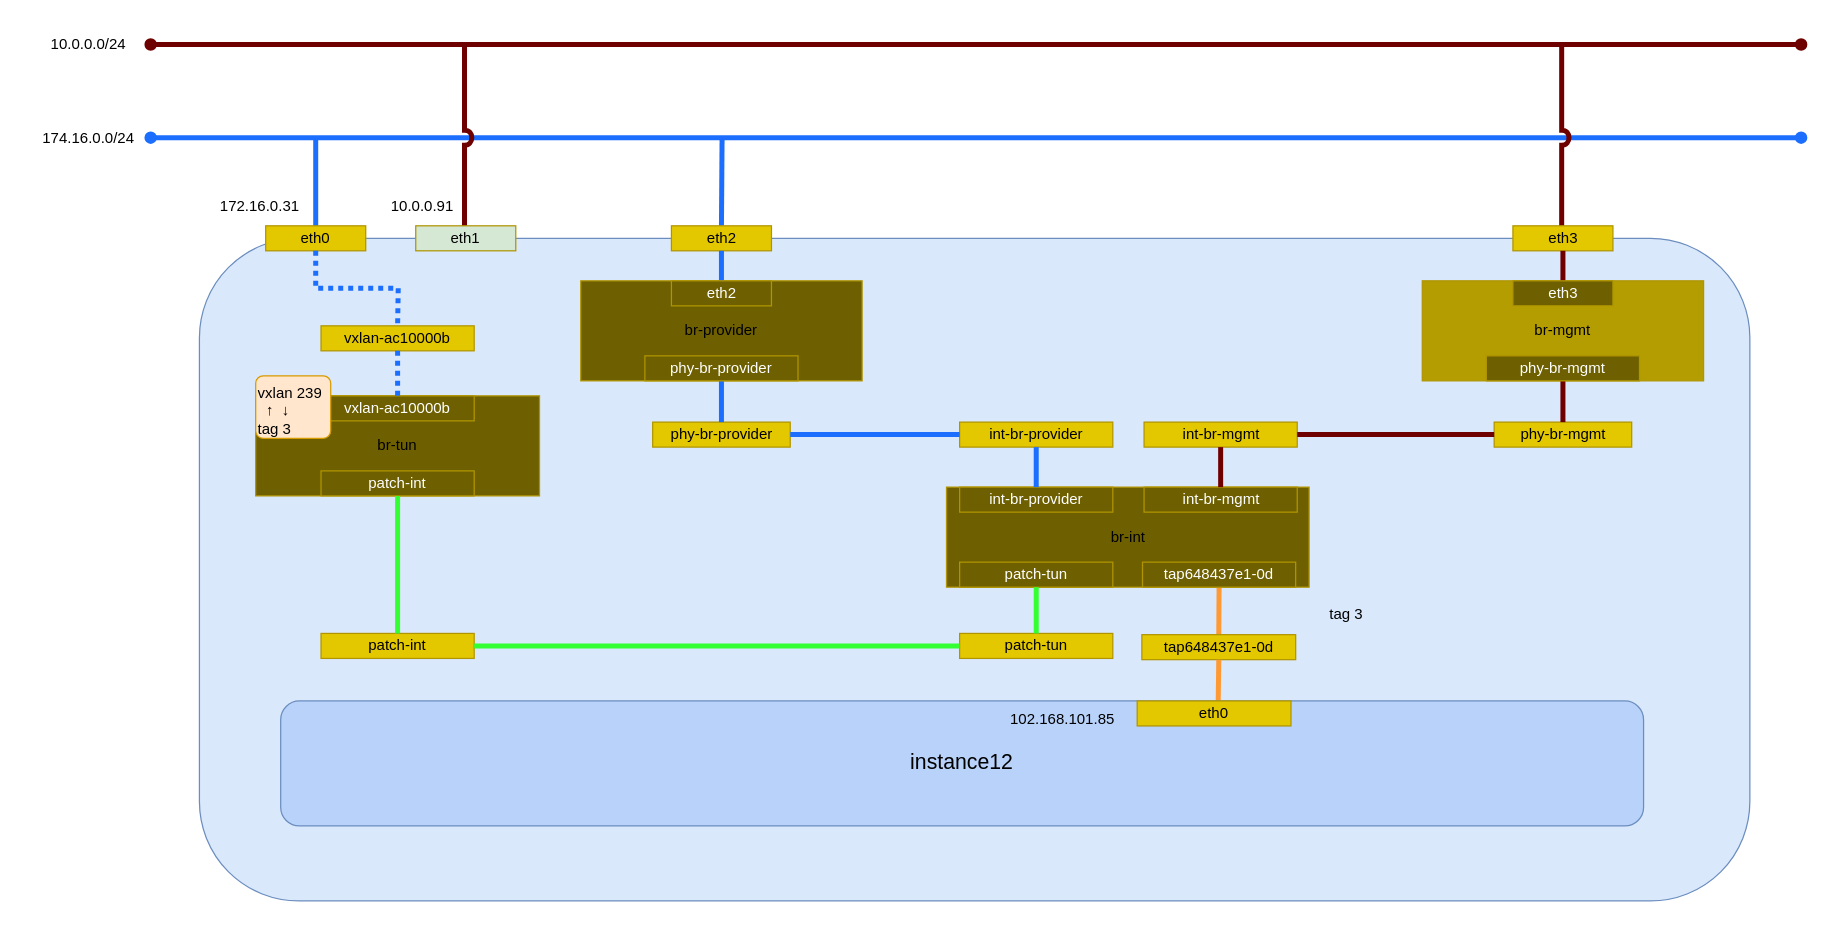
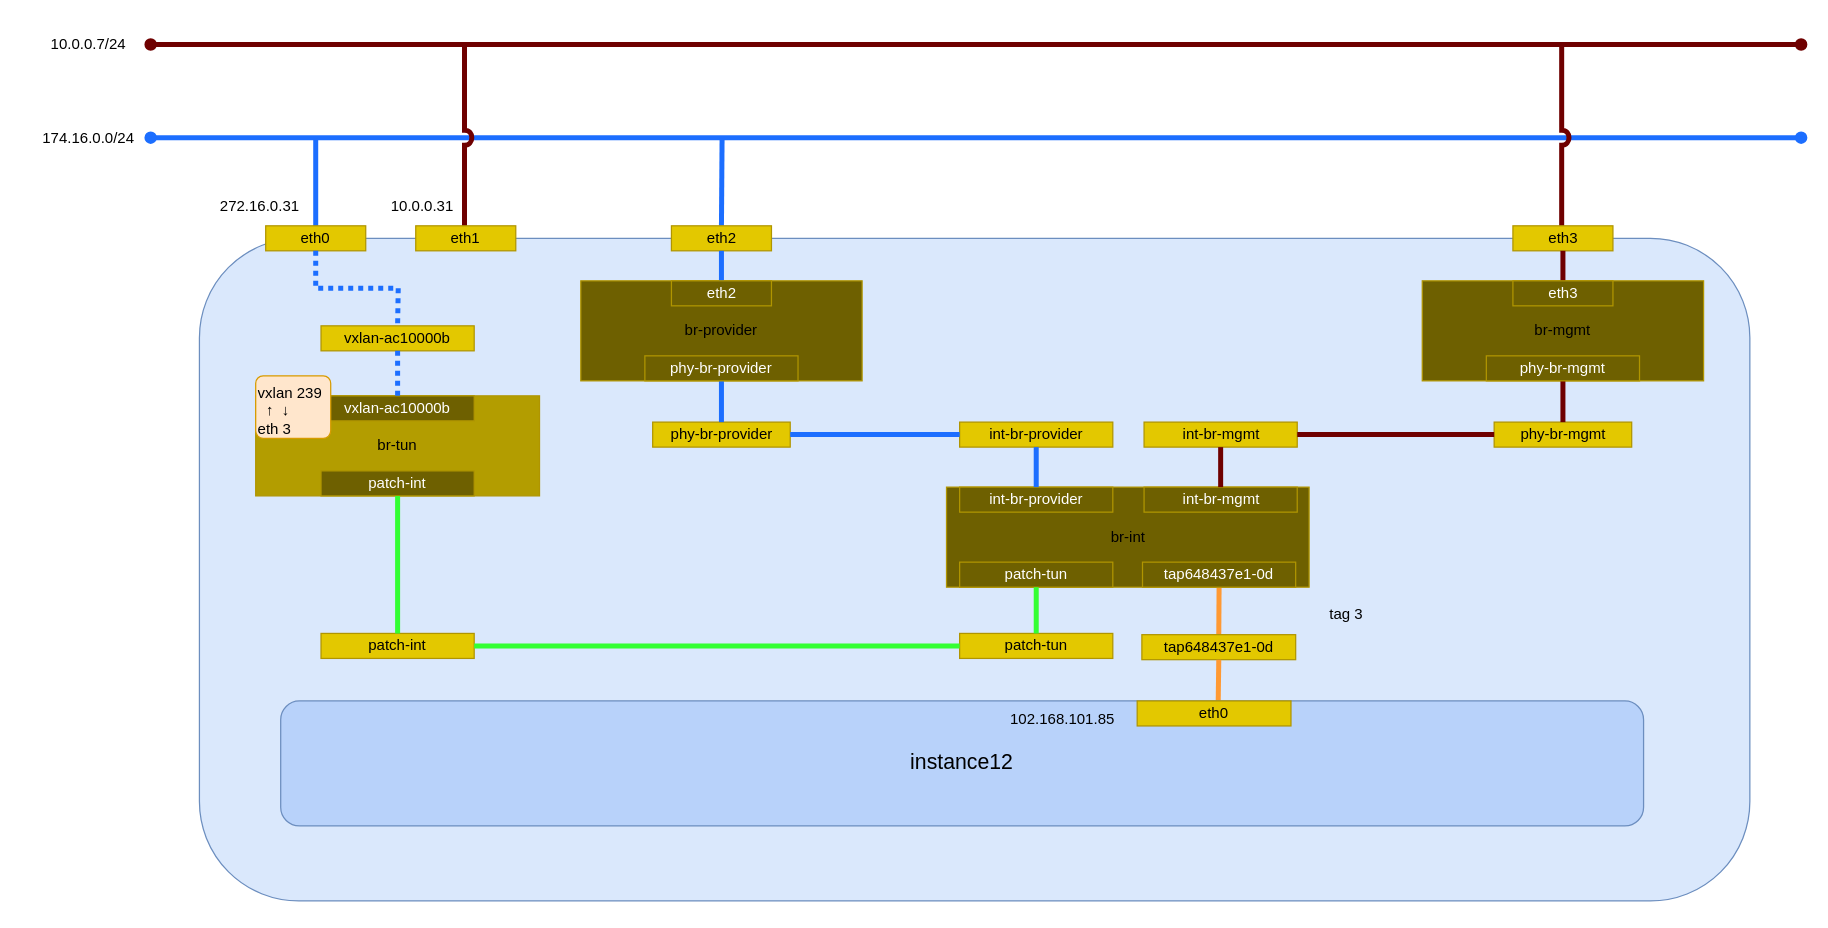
(89, 44) -> (89, 44)
(260, 207) -> (260, 207)
(423, 207) -> (423, 207)
(466, 238) -> (466, 238)
(1563, 331) -> (1563, 331)
(292, 411) -> (292, 411)
(398, 446) -> (398, 446)
